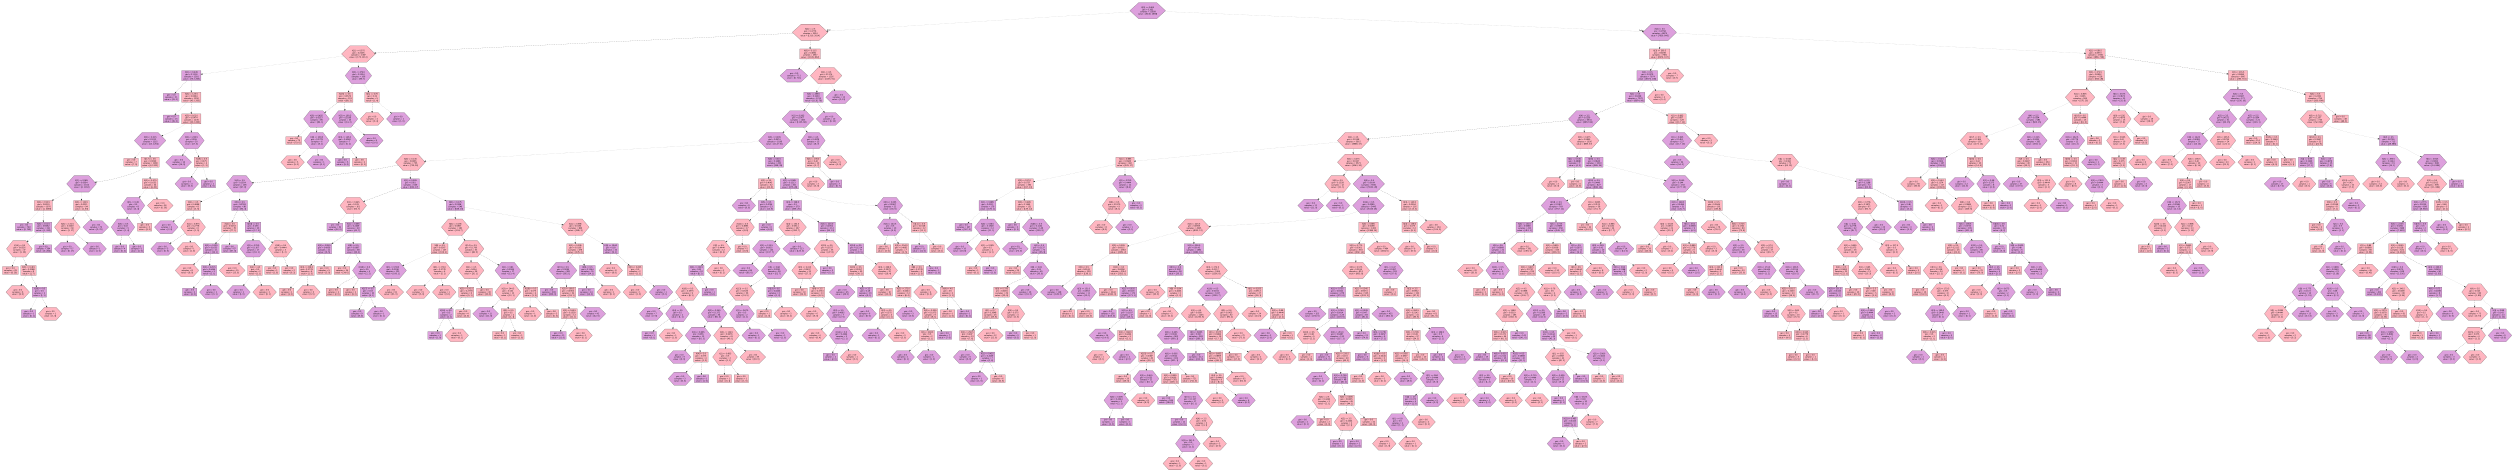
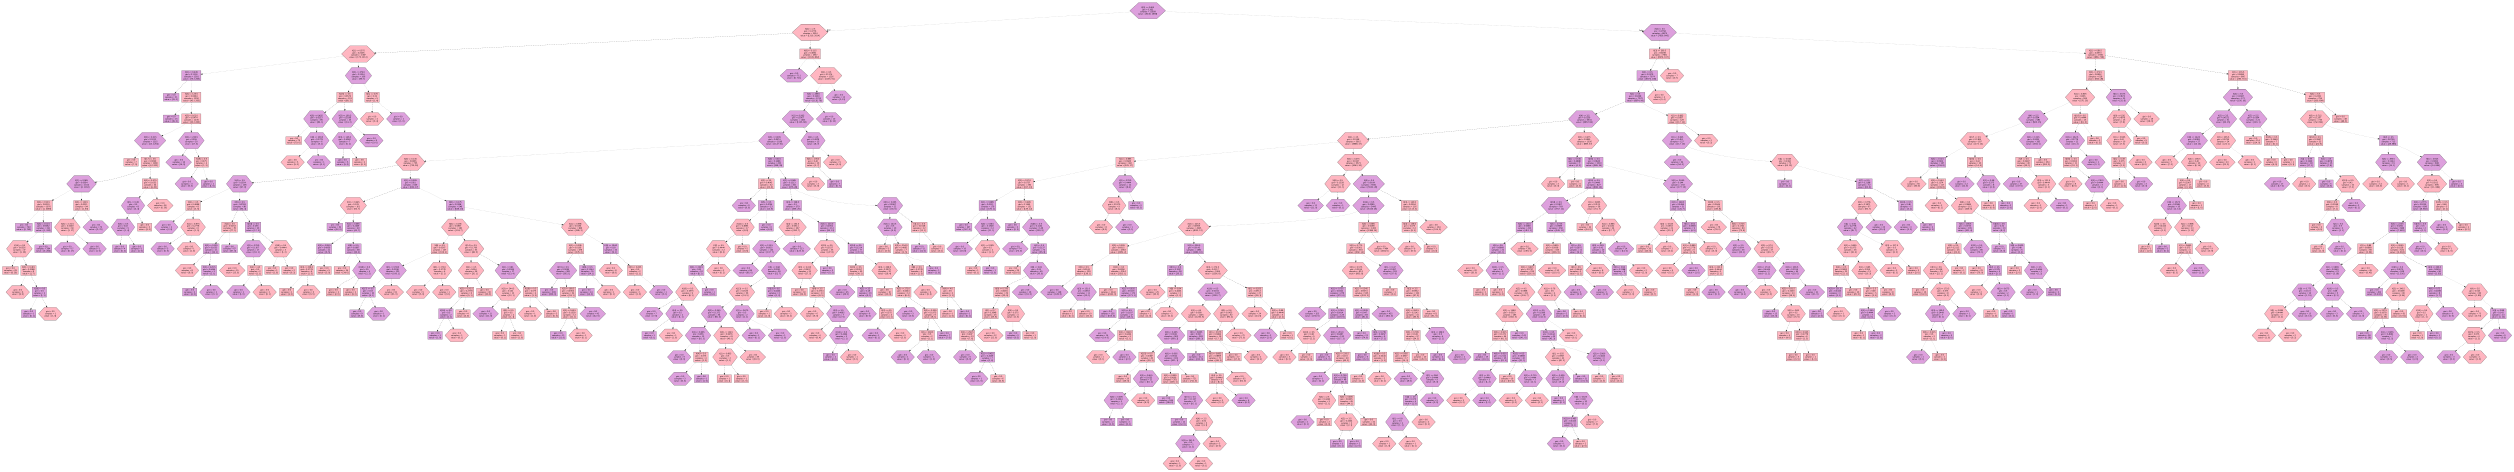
(1738, 270) -> none
